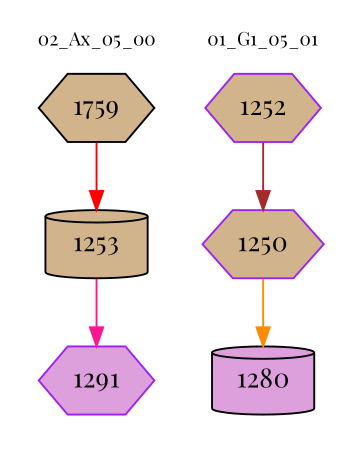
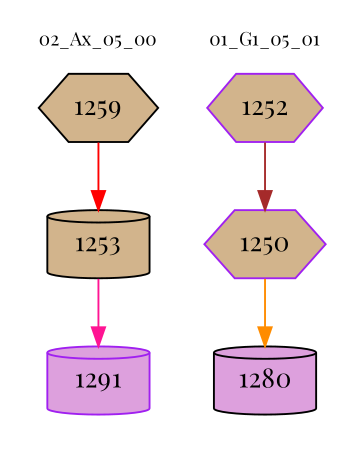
(97, 108) -> (98, 108)
(97, 381) -> (98, 381)
